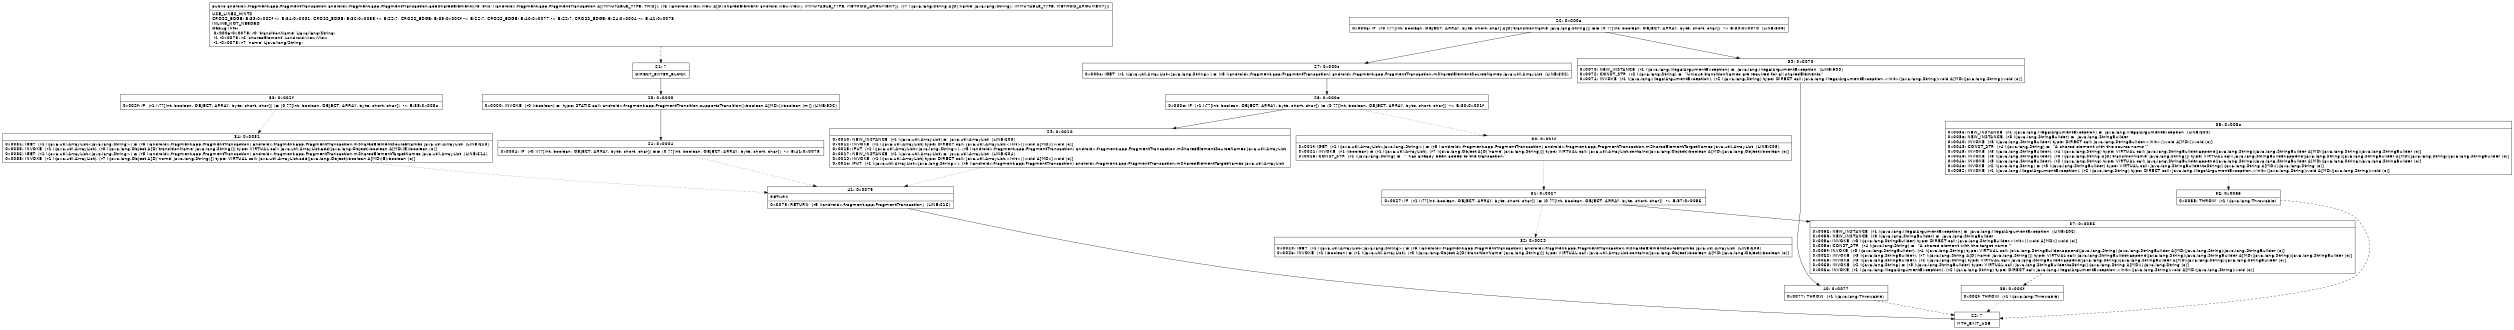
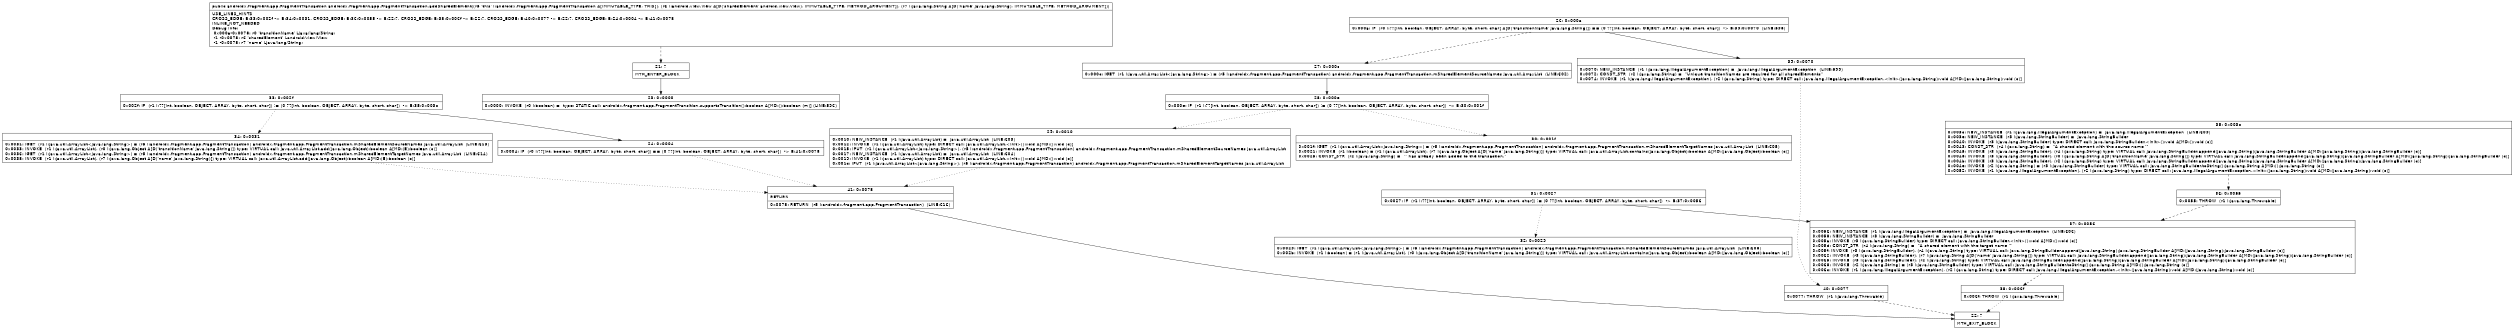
(1450, 47) -> (1450, 47)
(661, 74) -> (658, 74)
(1231, 119) -> (1231, 119)
(661, 123) -> (499, 122)
(1544, 173) -> none
(2229, 181) -> (2229, 181)
(1801, 186) -> (1801, 186)
(2253, 299) -> (2186, 212)
(1974, 323) -> (1977, 323)
